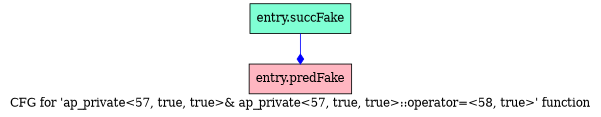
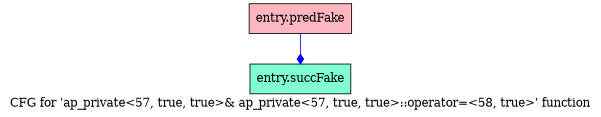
(300, 44) -> (300, 44)
